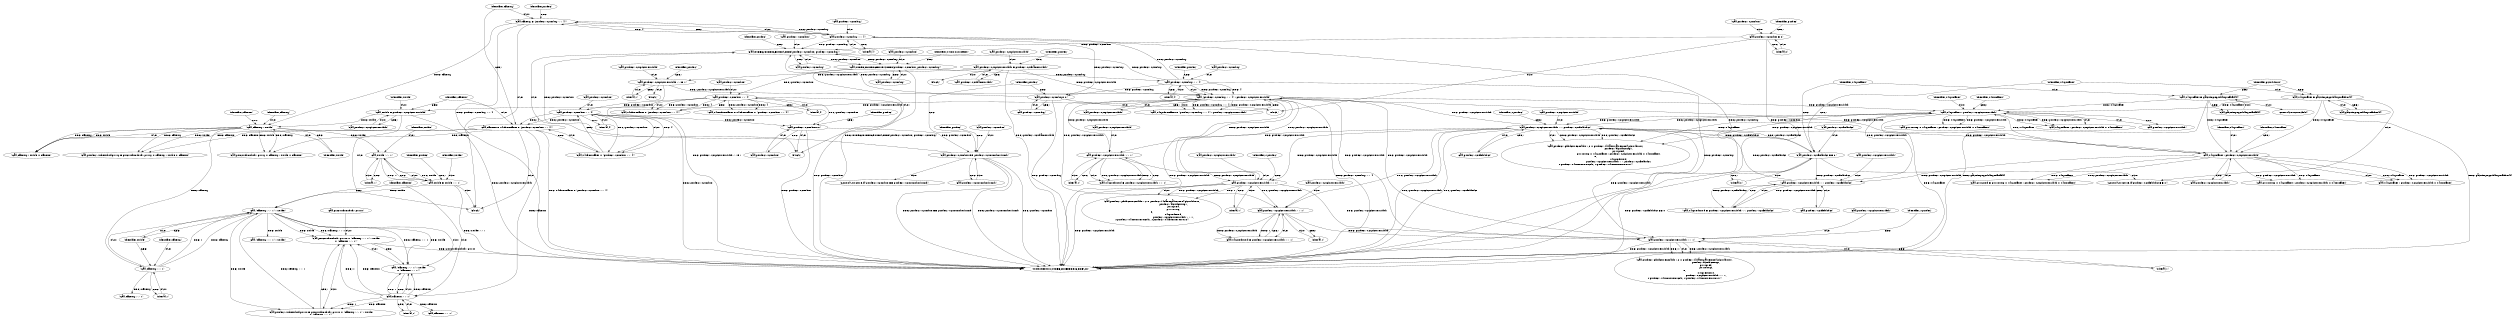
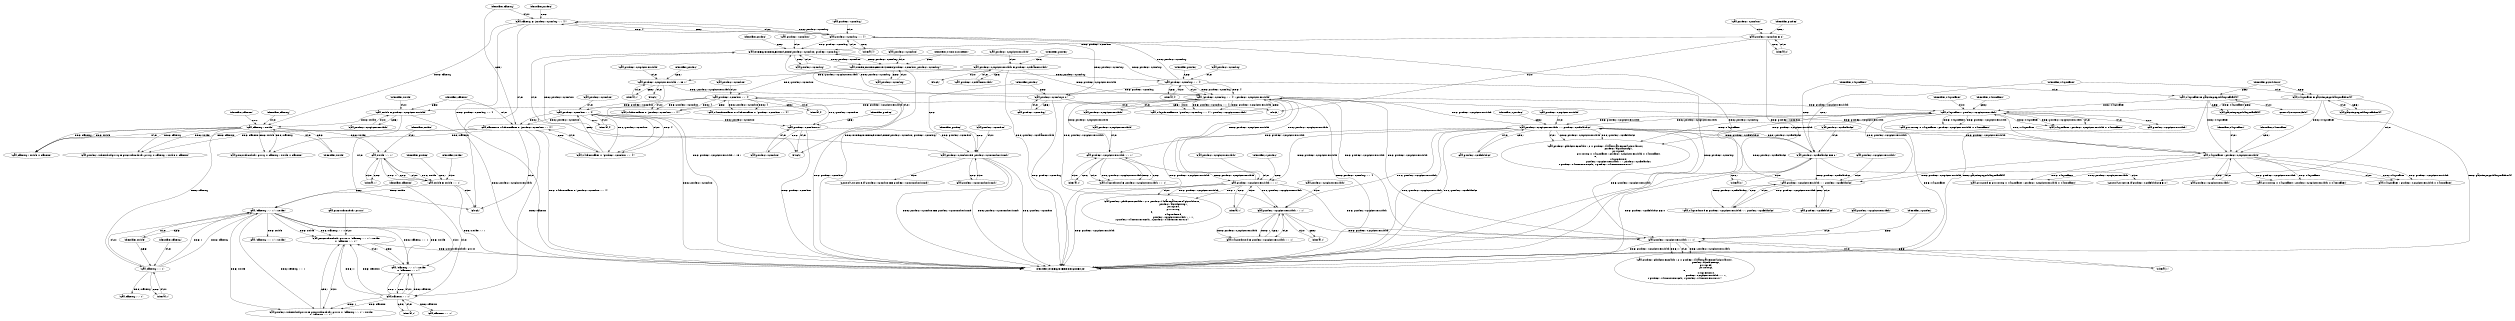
(2248, 105) -> (2248, 105)
(1060, 269) -> (1060, 269)
